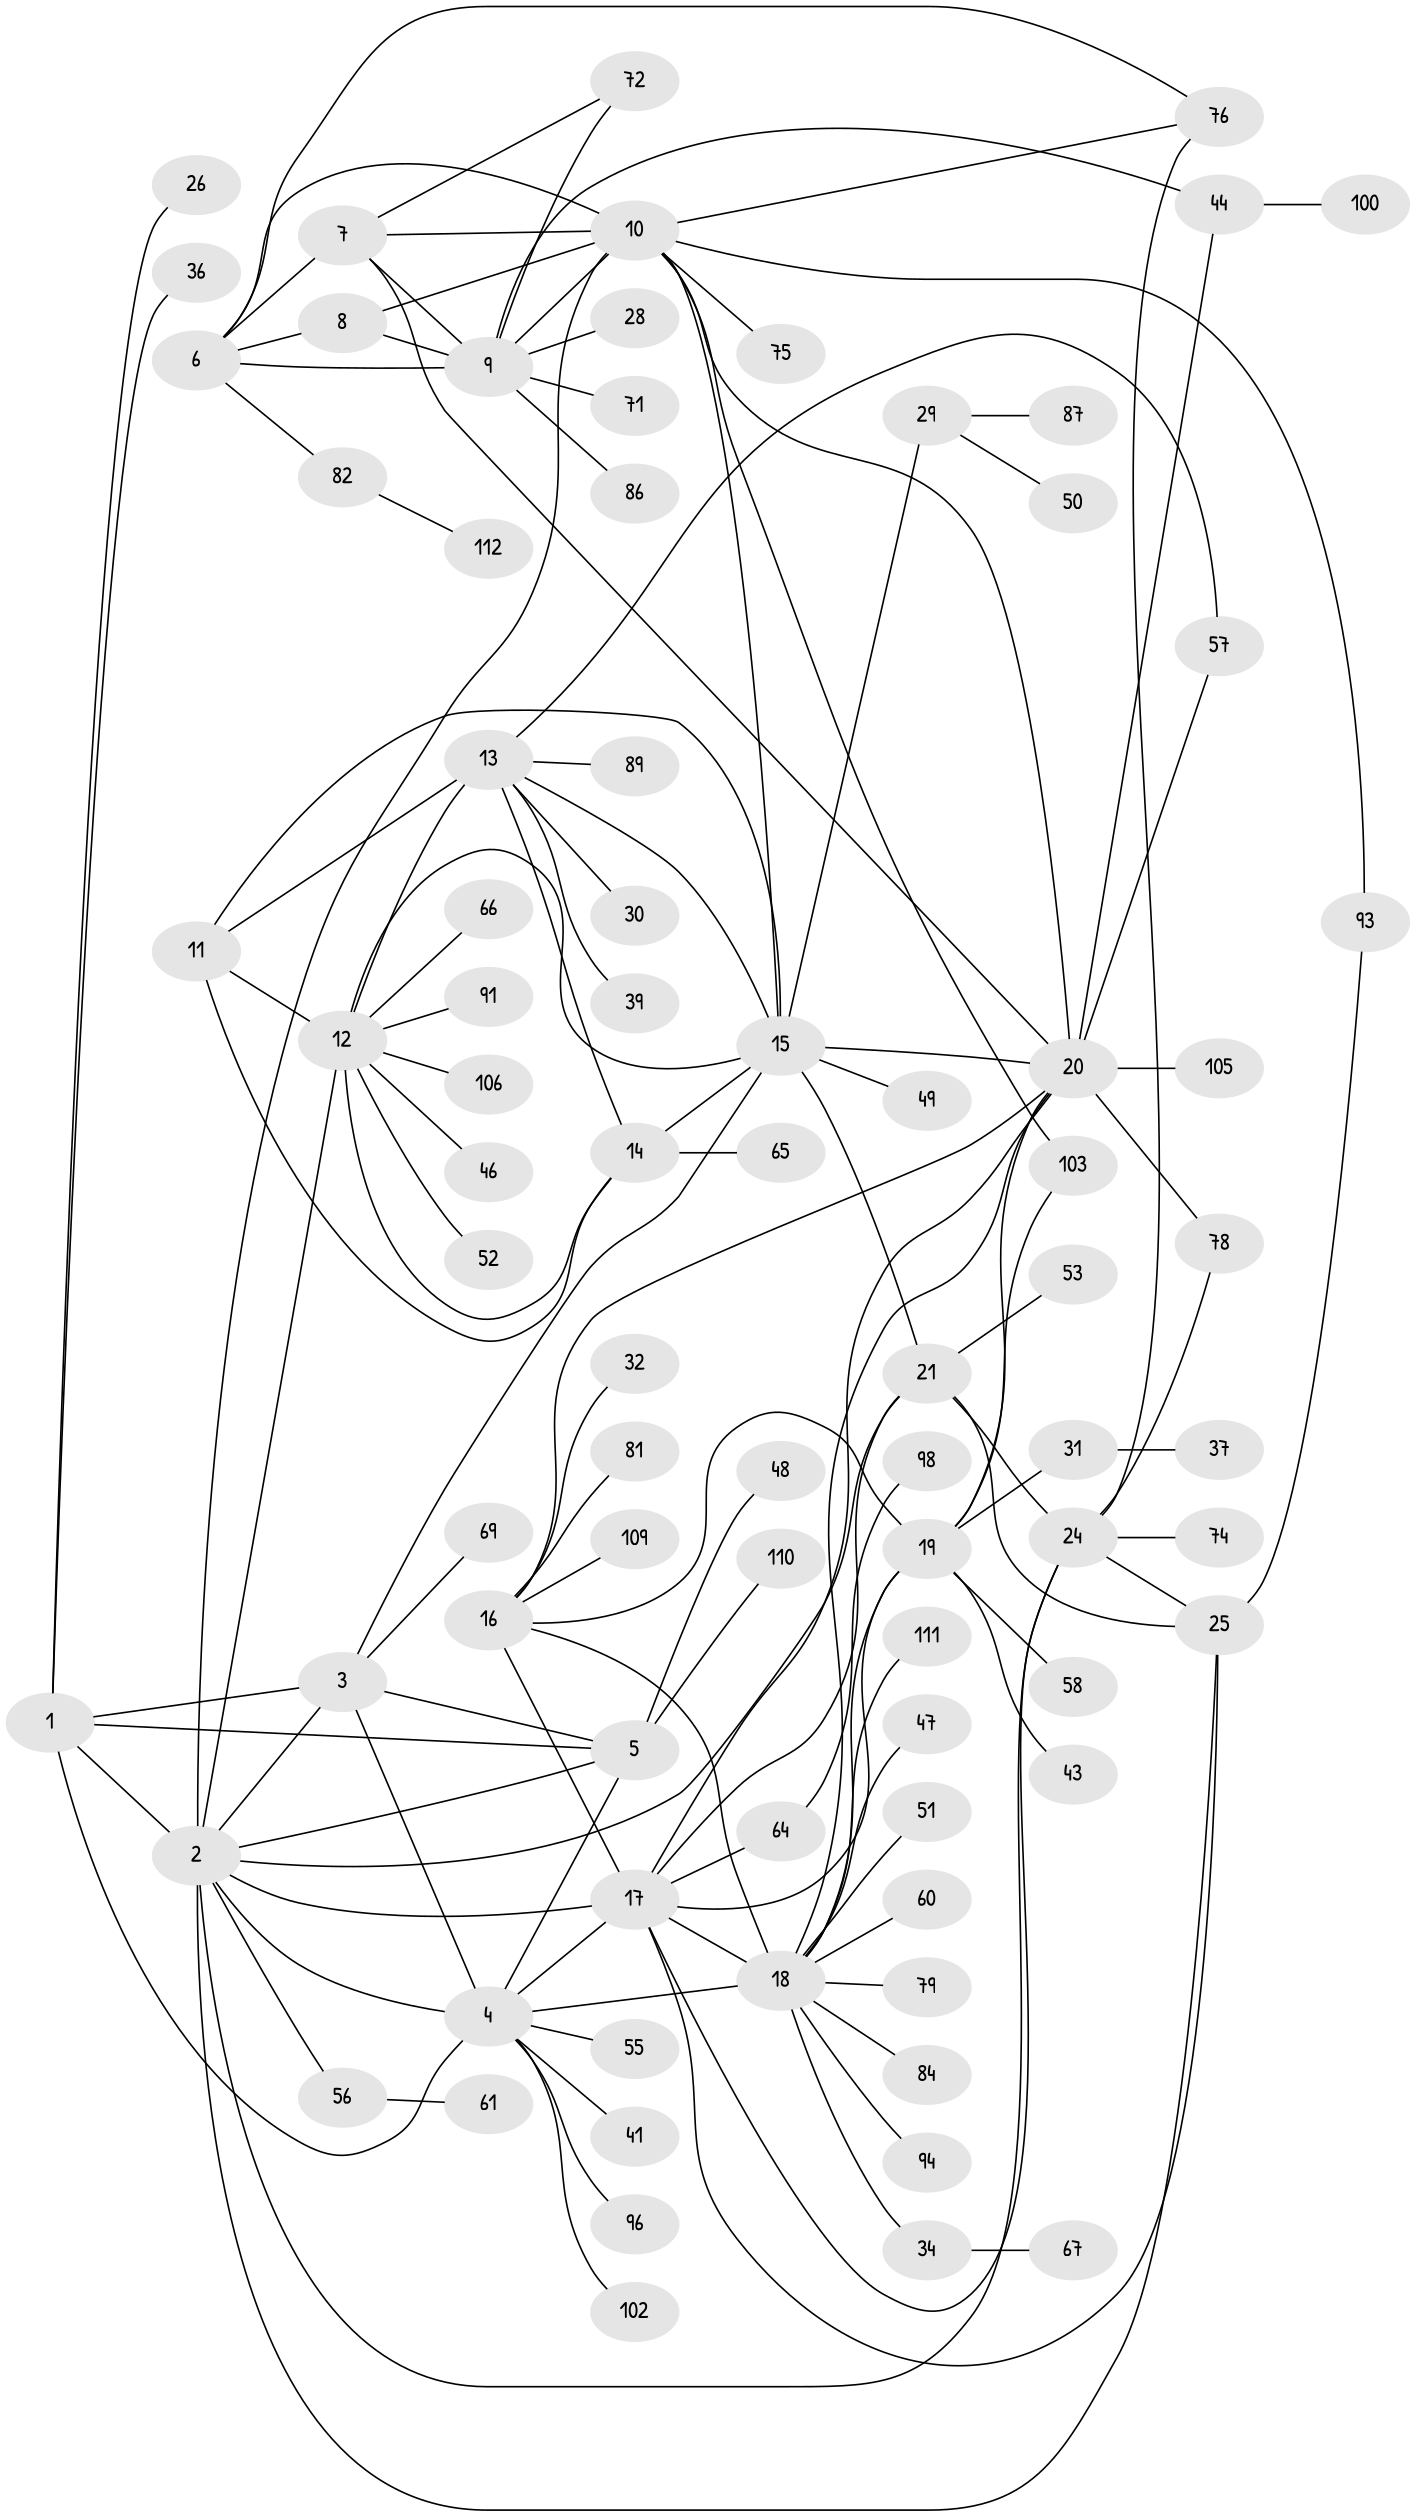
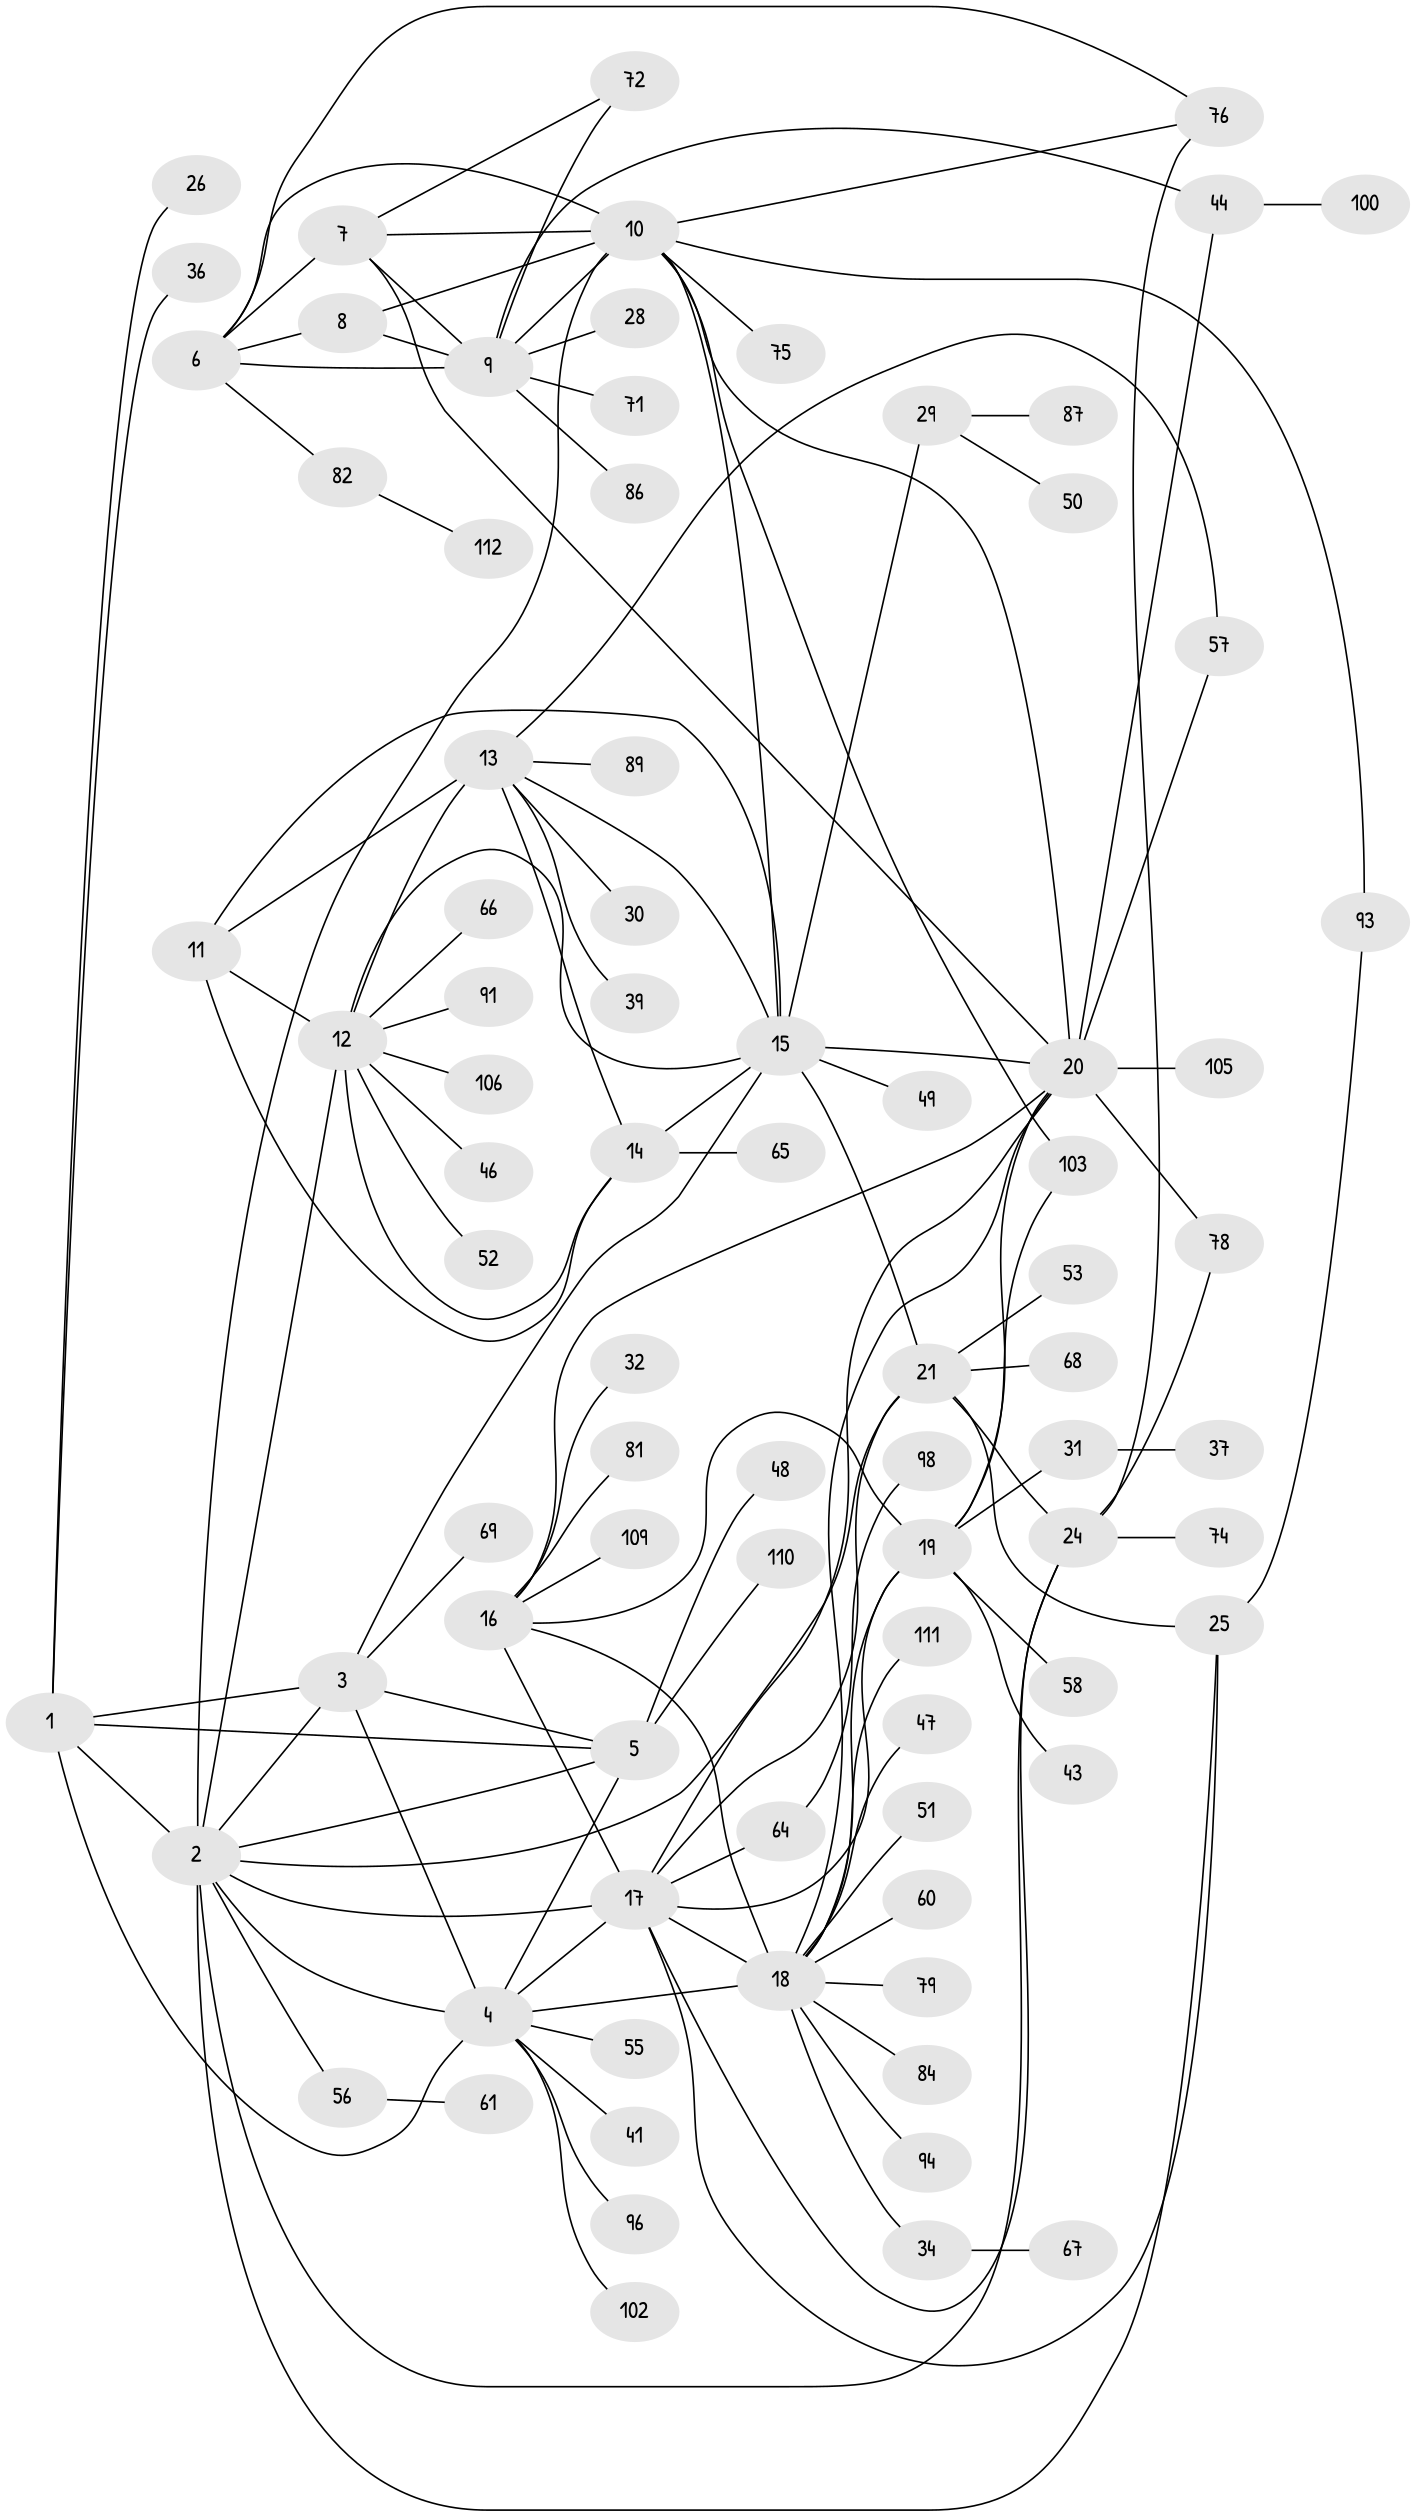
none -> (1073, 1362)
(1146, 1581) -> none
